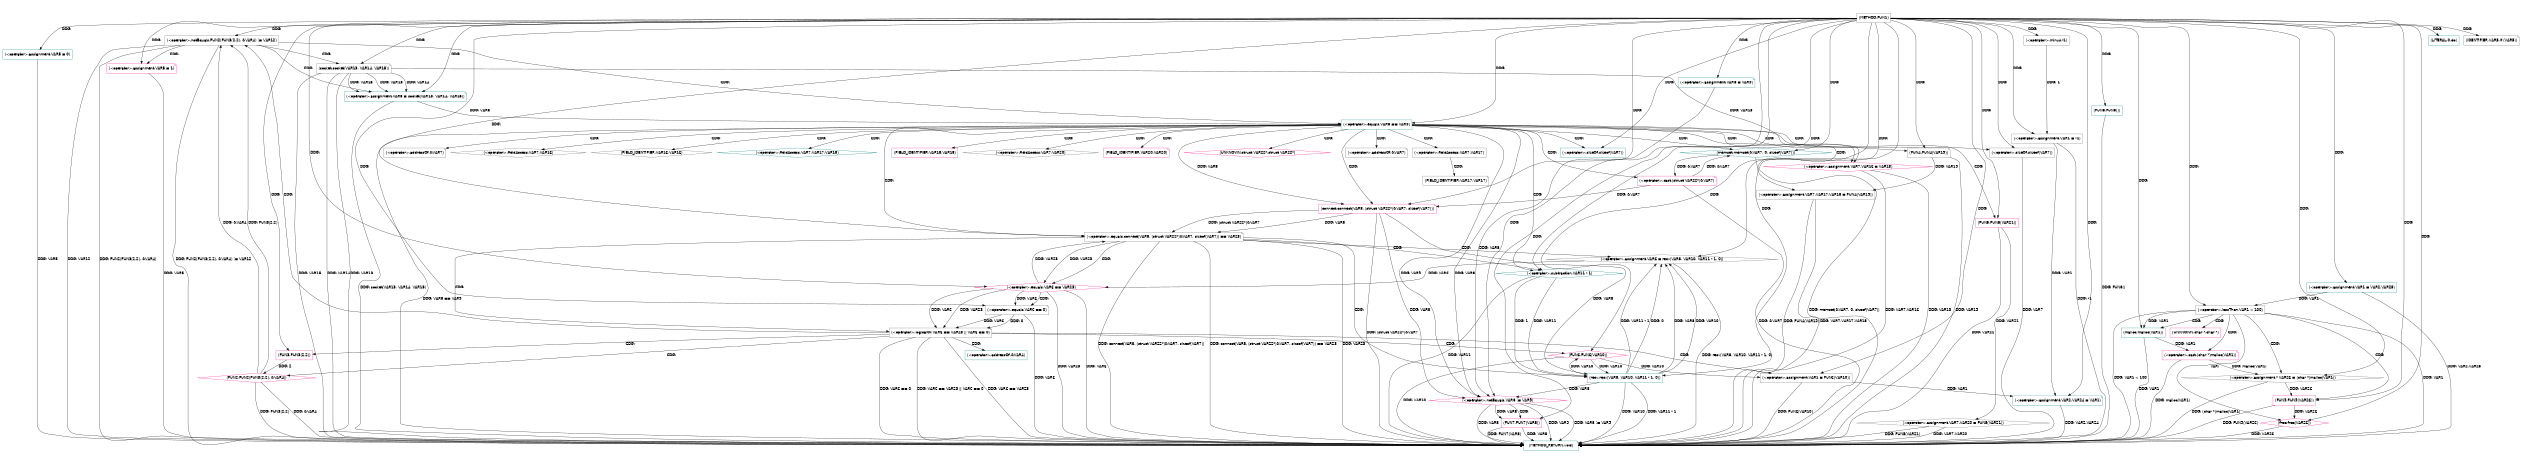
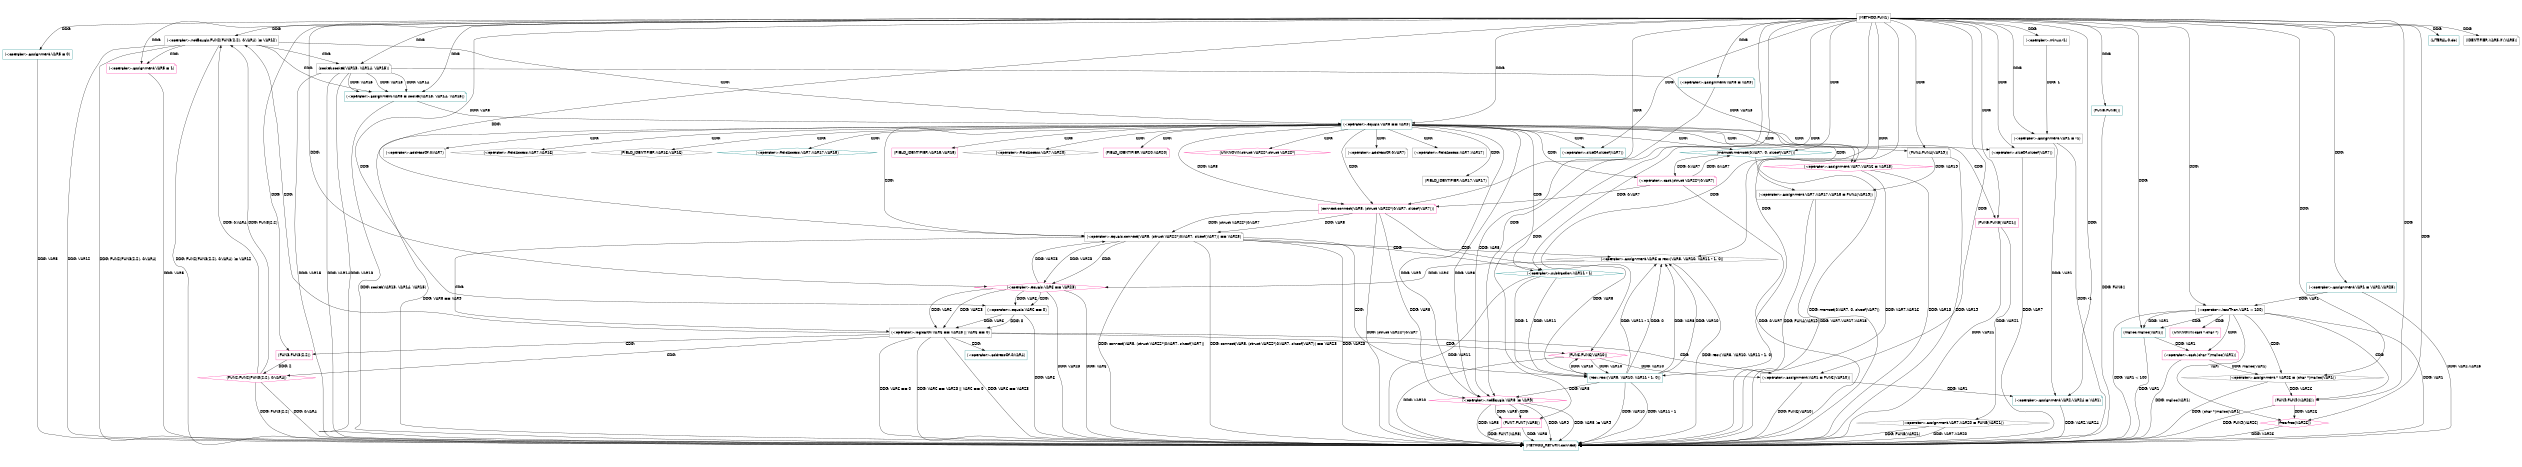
(1452, 165) -> (1470, 138)
(2195, 333) -> (2195, 333)
(1551, 446) -> (1551, 446)
